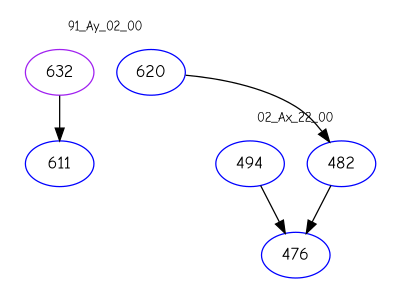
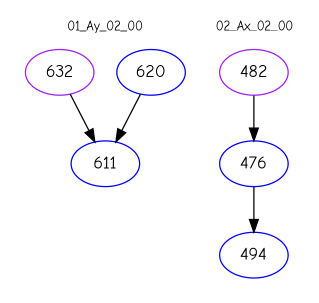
(105, 27) -> (105, 27)
(260, 90) -> (131, 112)
(296, 119) -> (255, 27)
(341, 164) -> (254, 72)
(270, 204) -> (254, 203)
